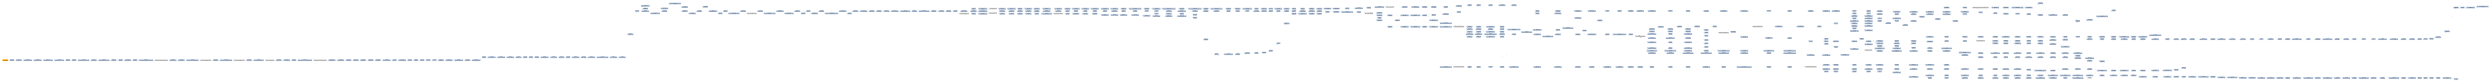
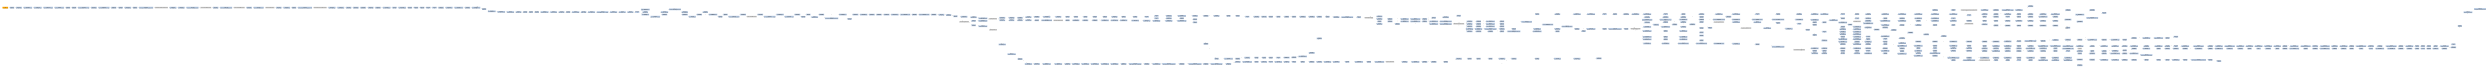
none -> (1953, 60)
